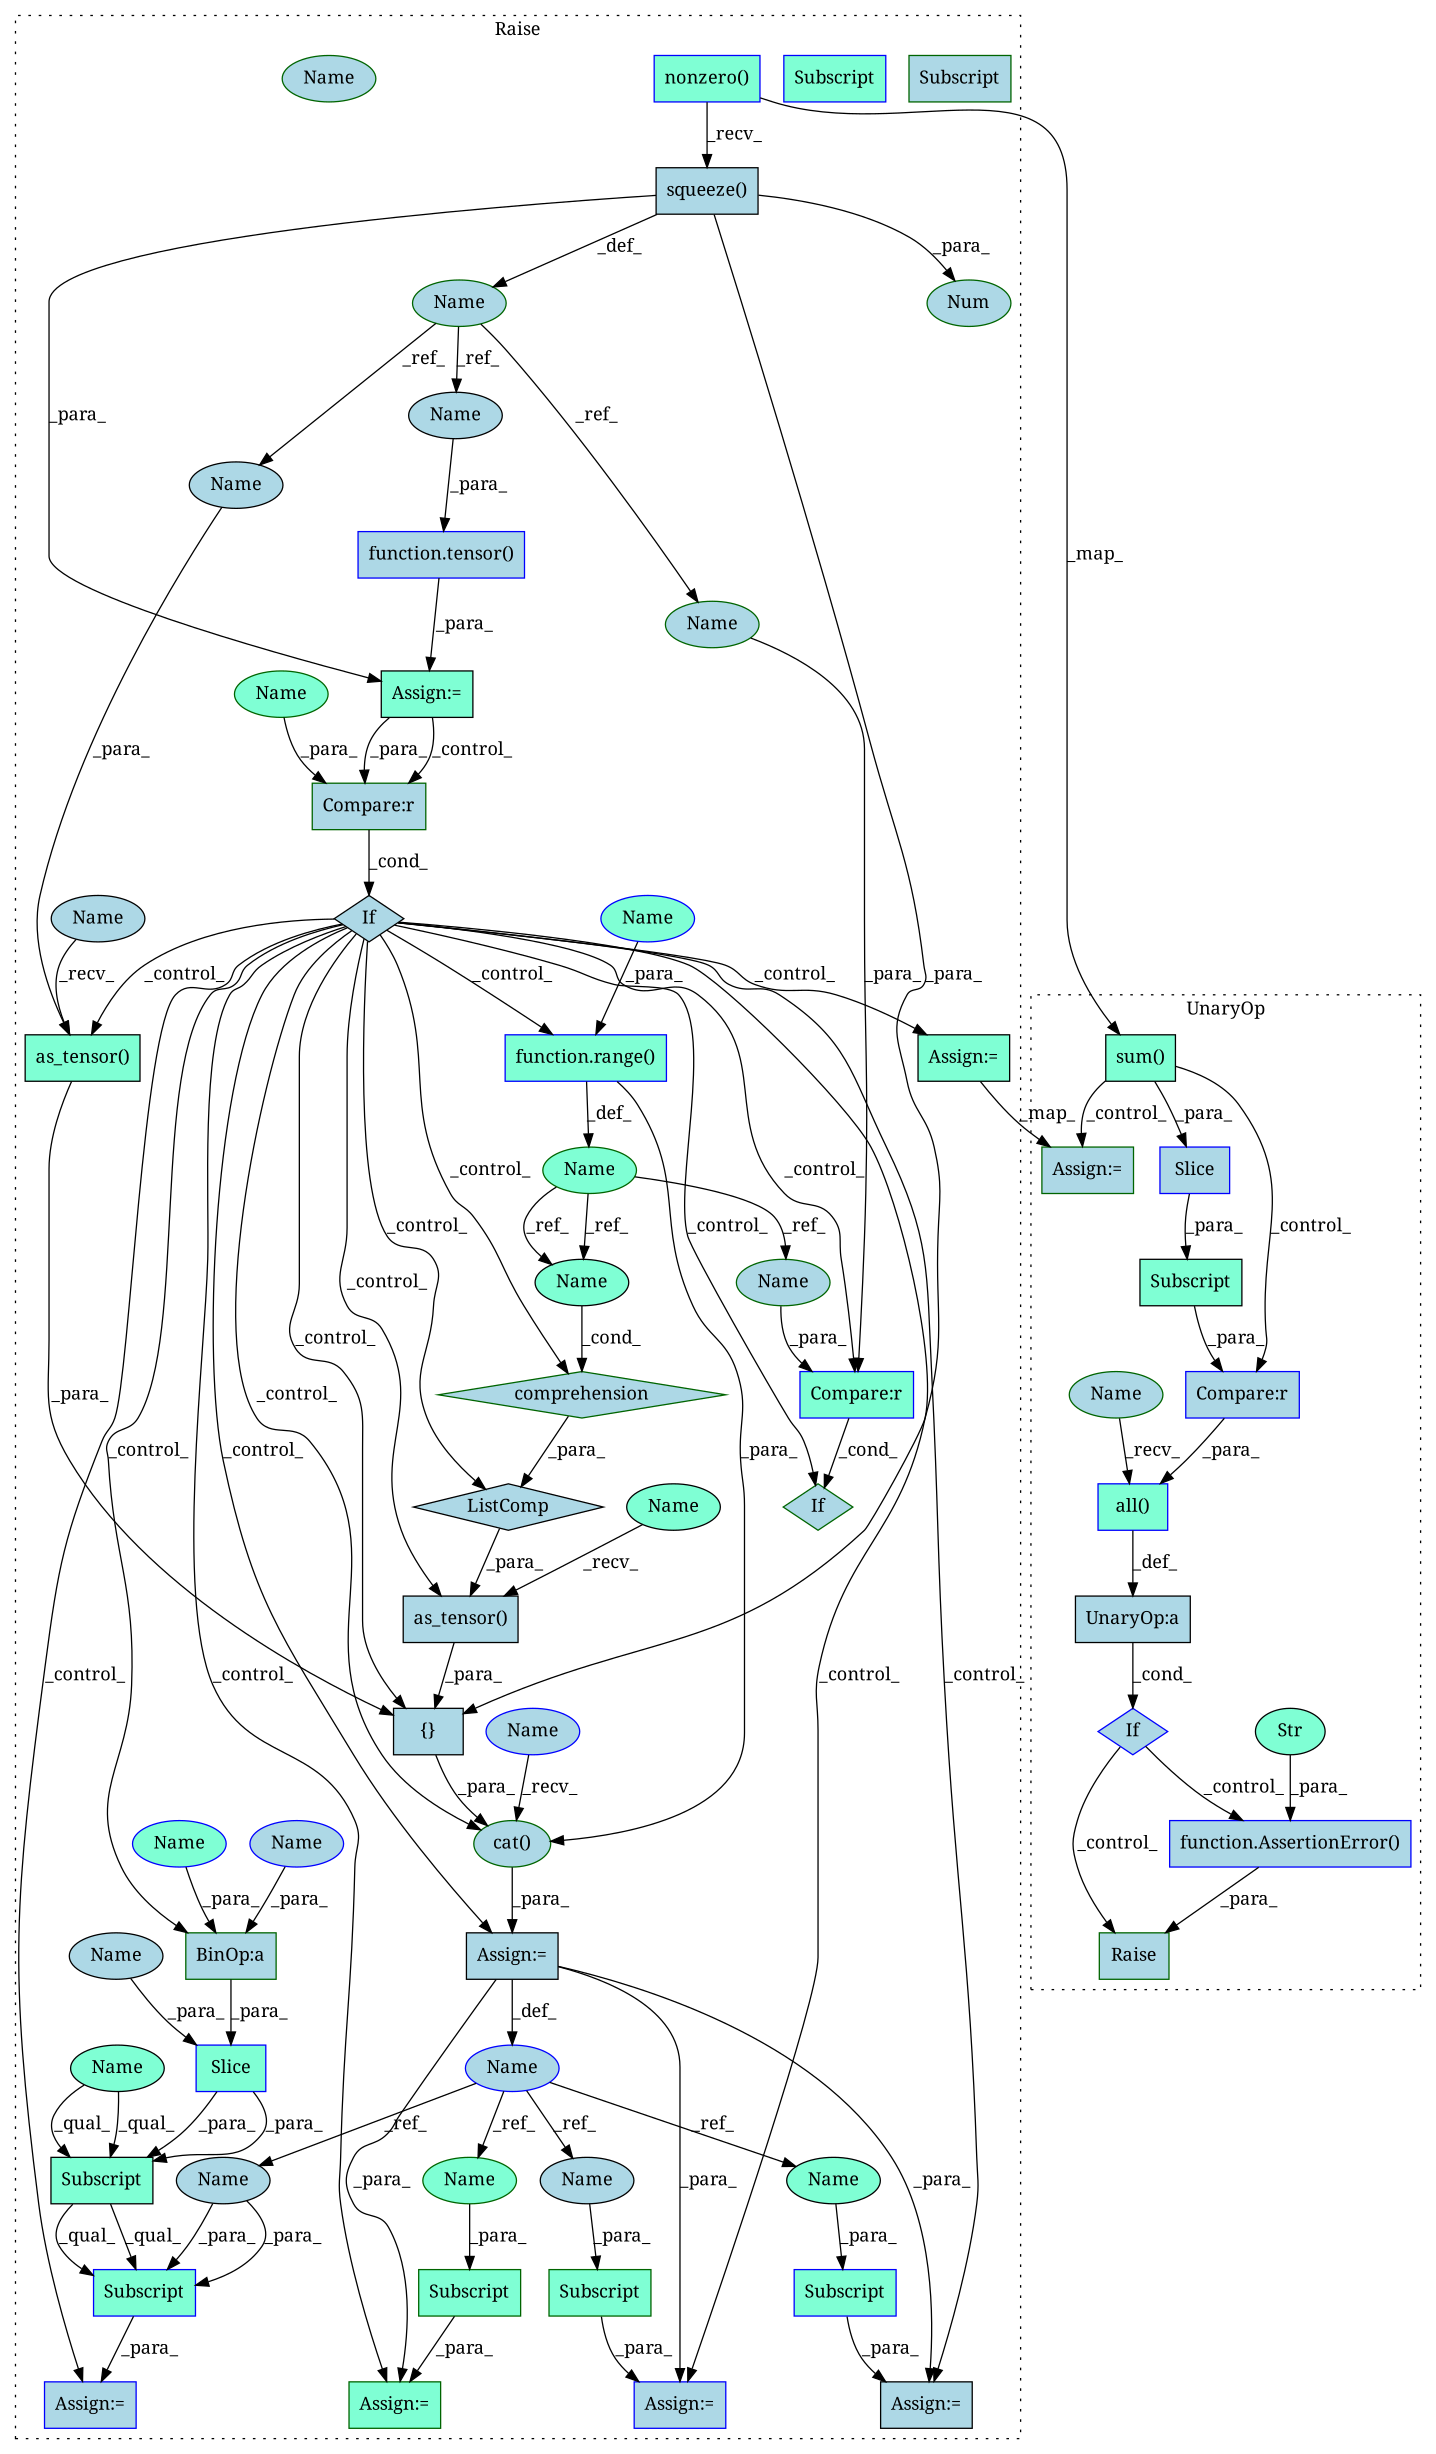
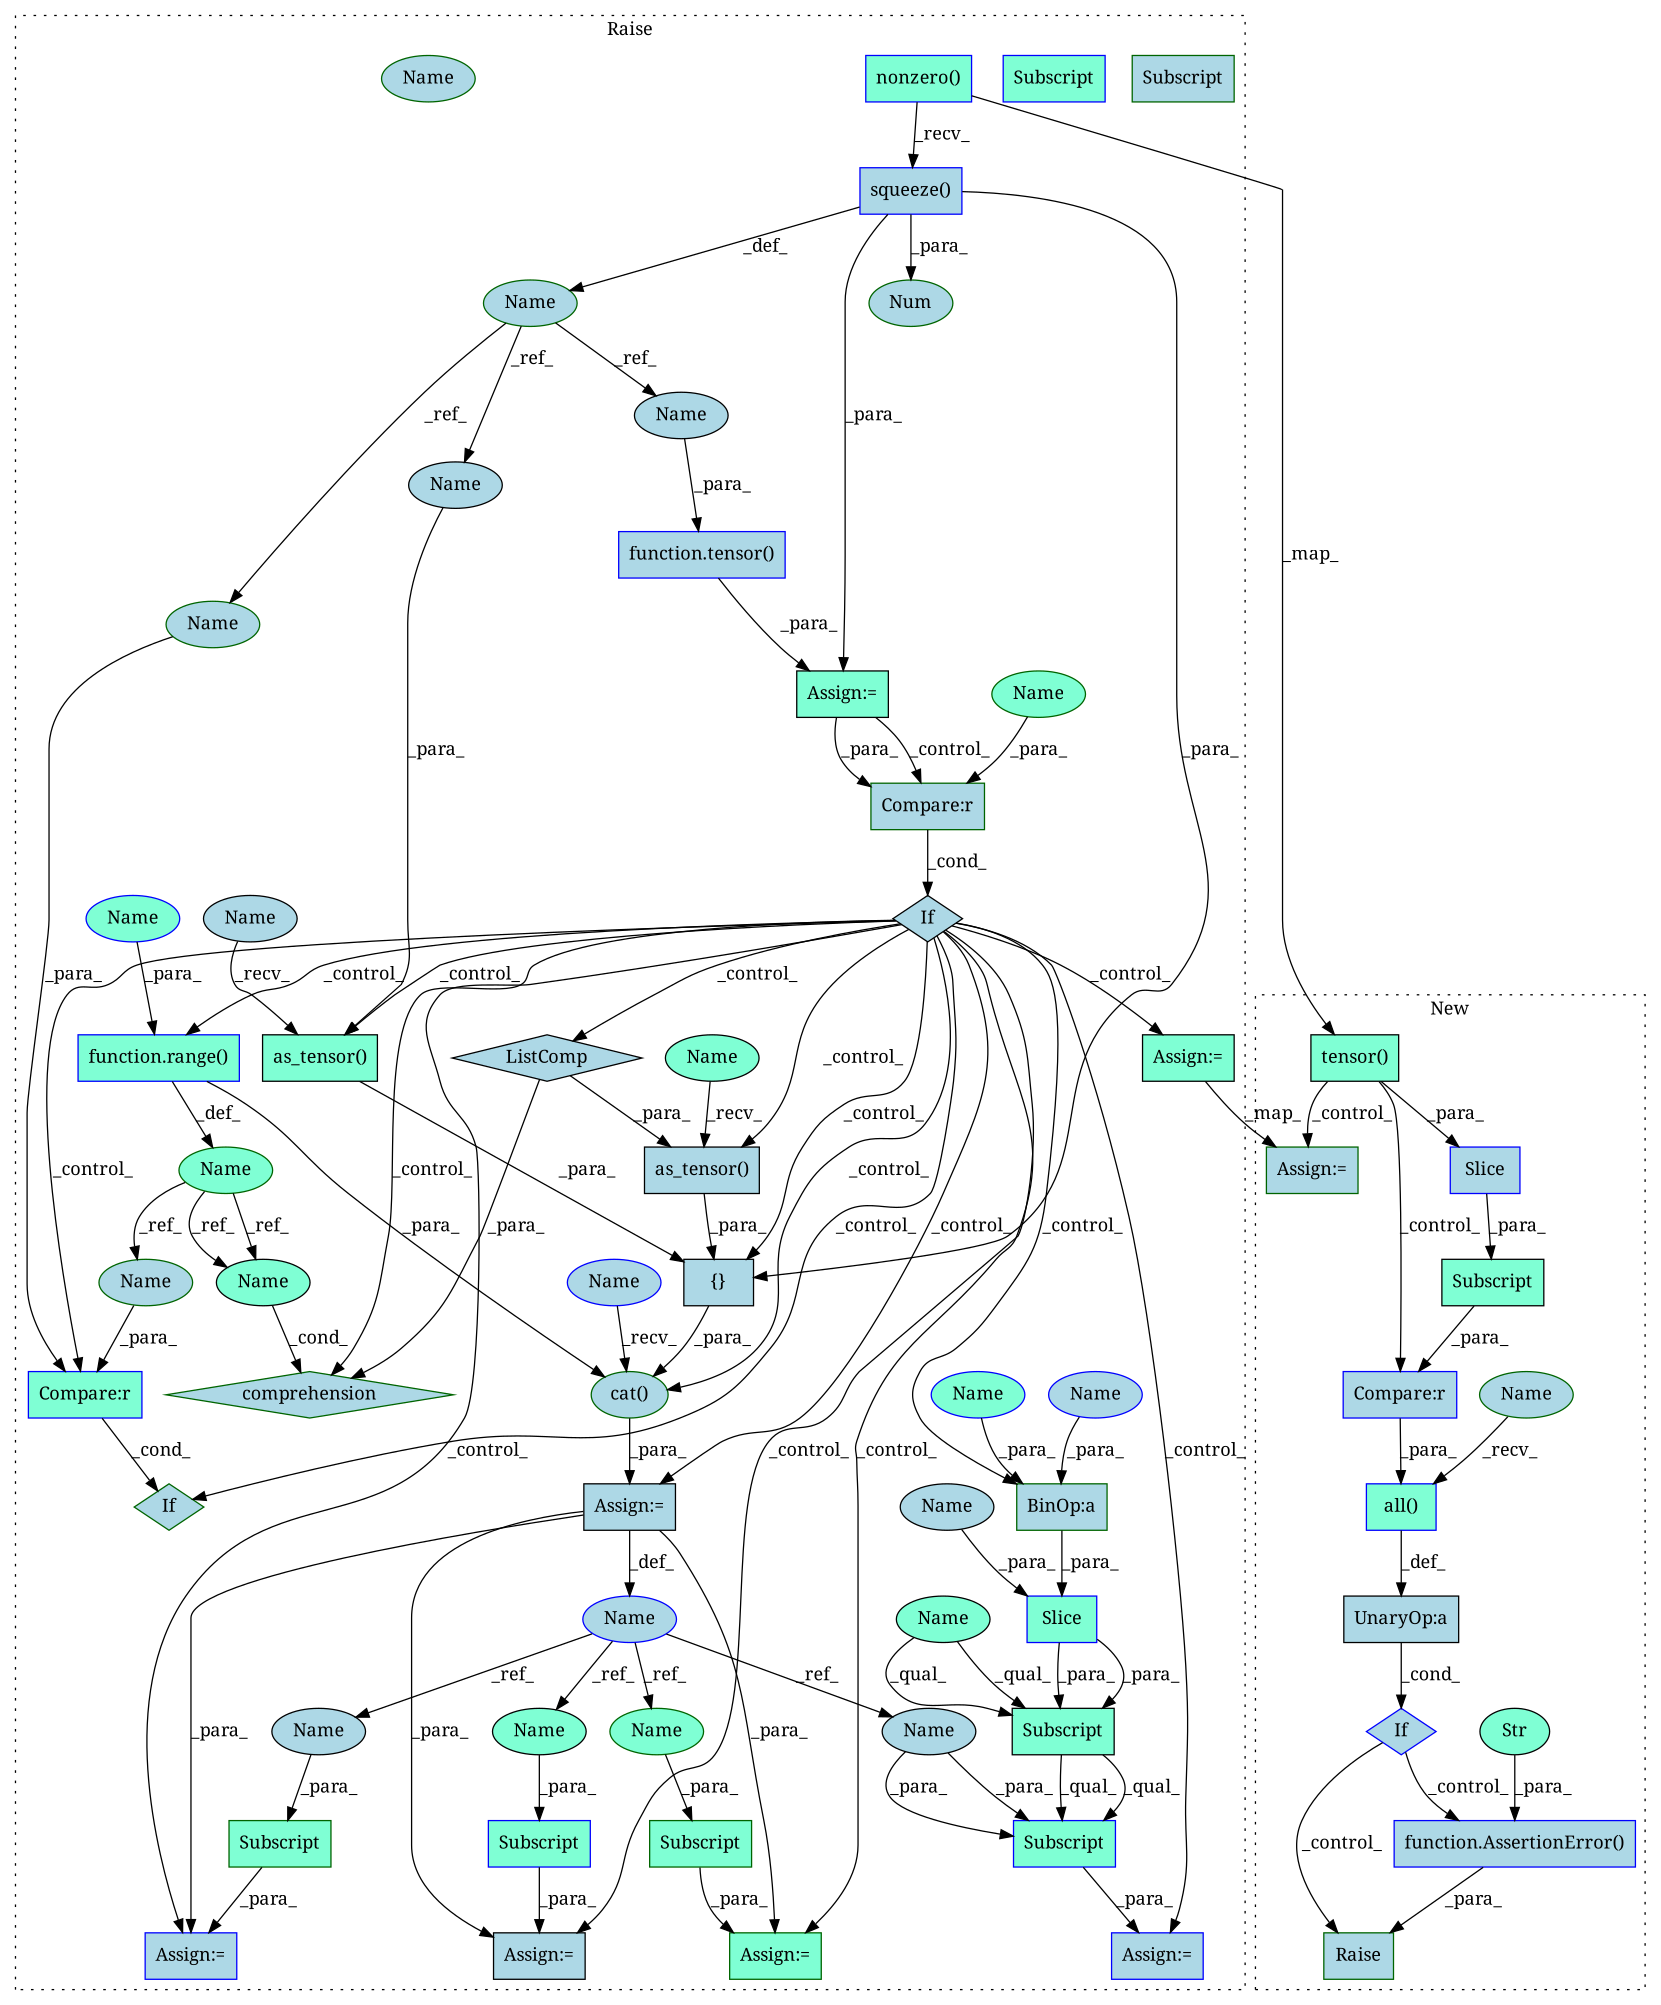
(707, 191) -> (911, 191)
(1226, 1010) -> (1450, 1010)
(1141, 1058) -> (1355, 1058)
(548, 1446) -> (468, 1259)
